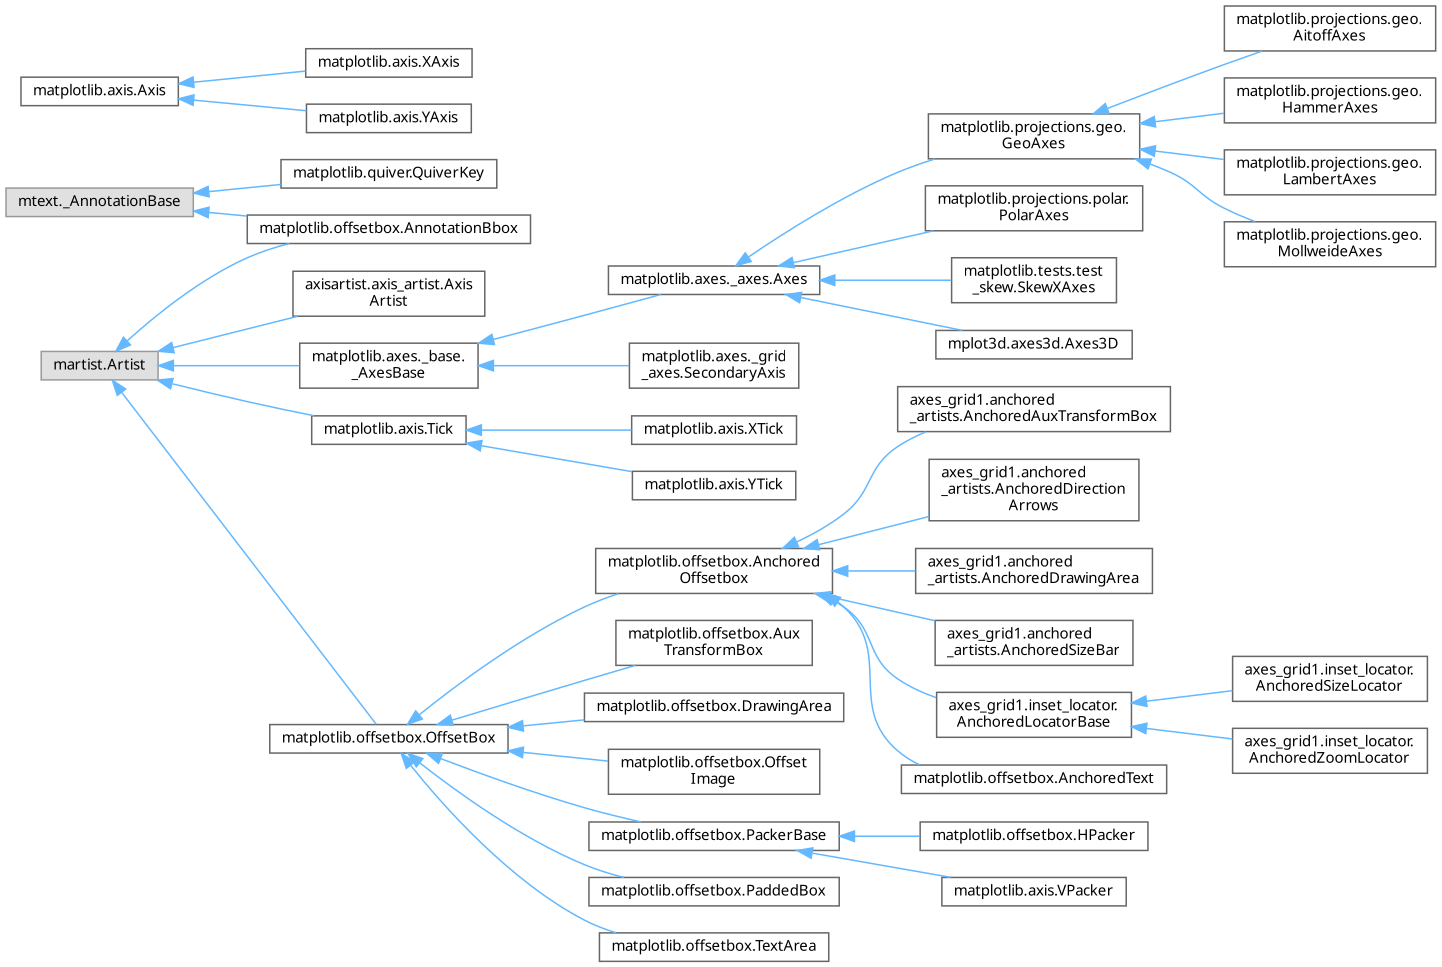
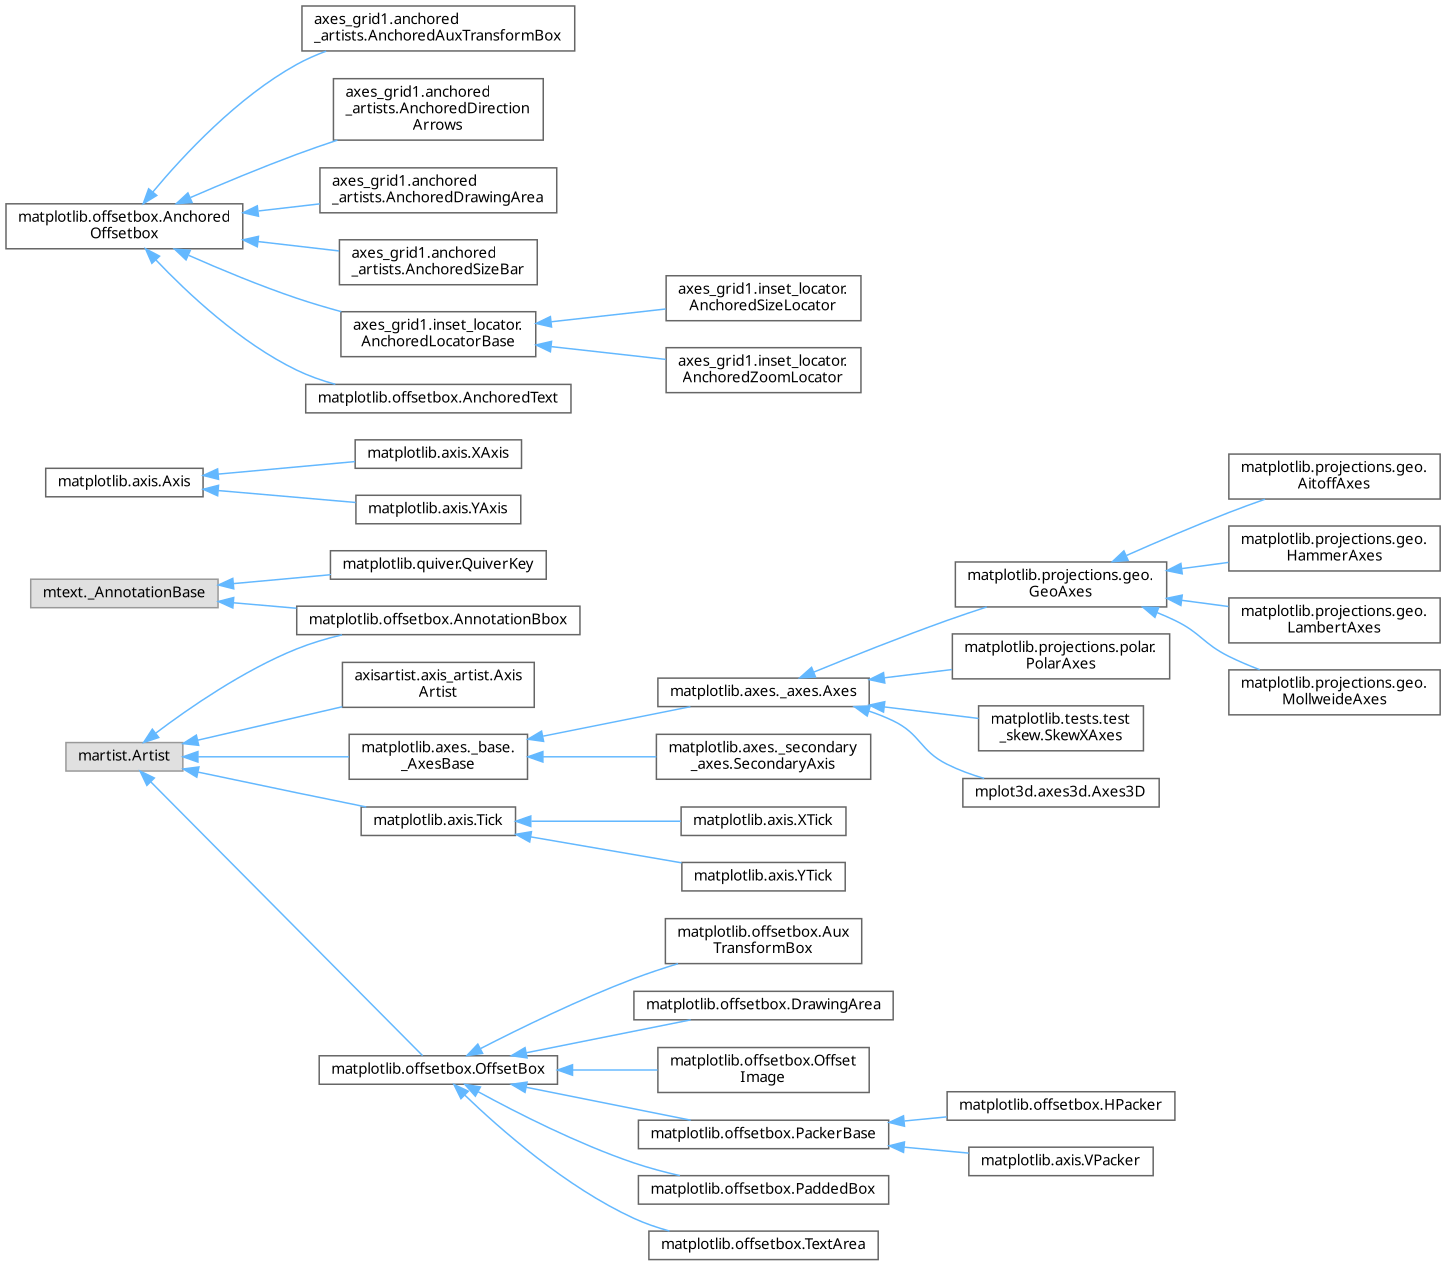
(714, 366) -> (764, 757)
(514, 646) -> none
